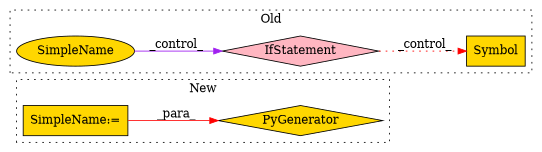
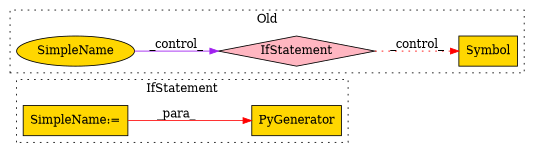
(203, 89) -> (182, 89)
(300, 121) -> (297, 121)
